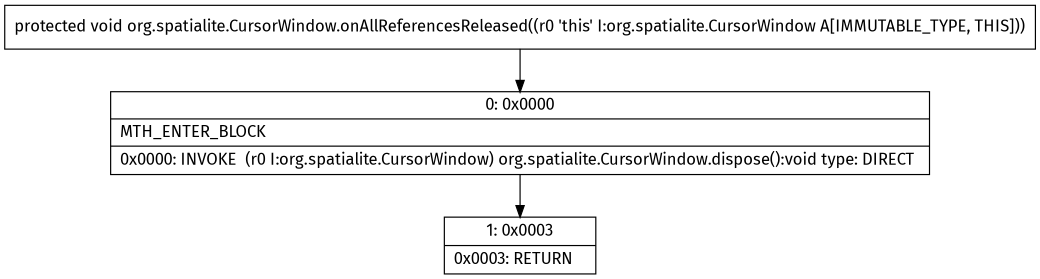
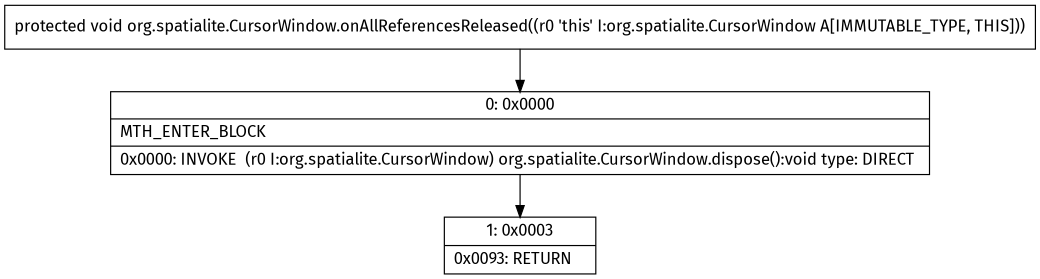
(520, 259) -> (520, 259)
